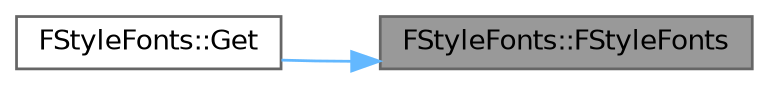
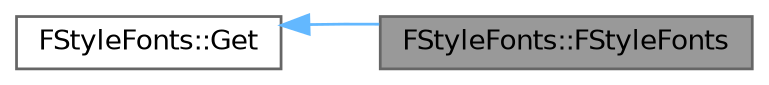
(316, 61) -> (344, 24)
